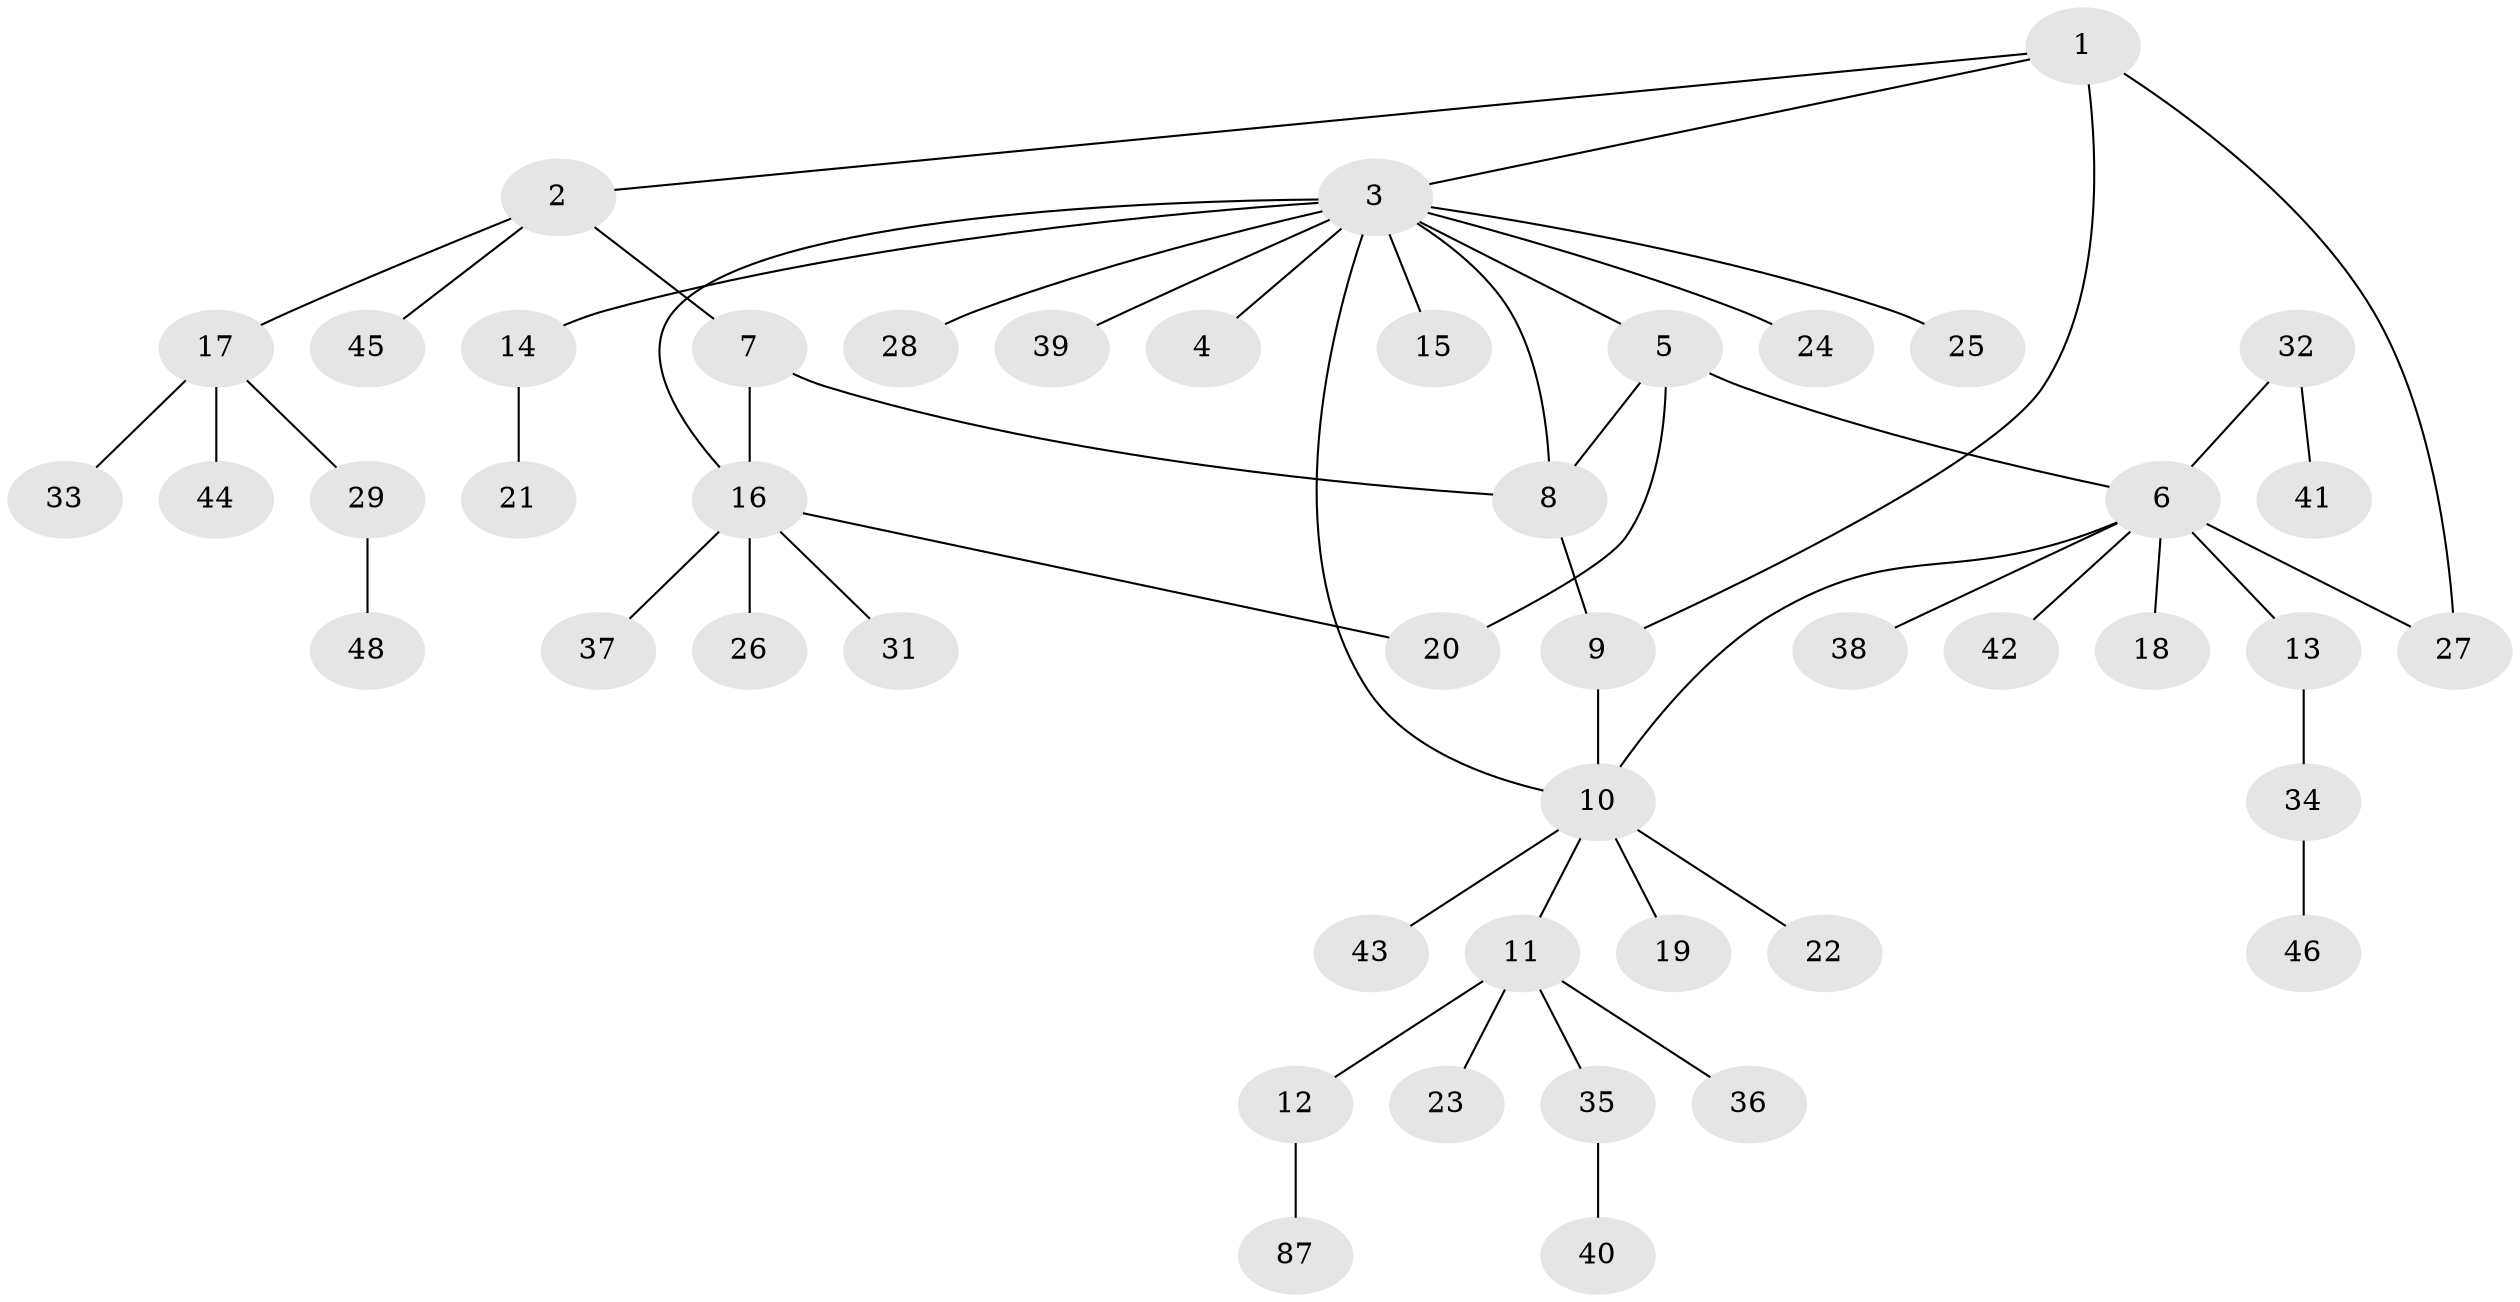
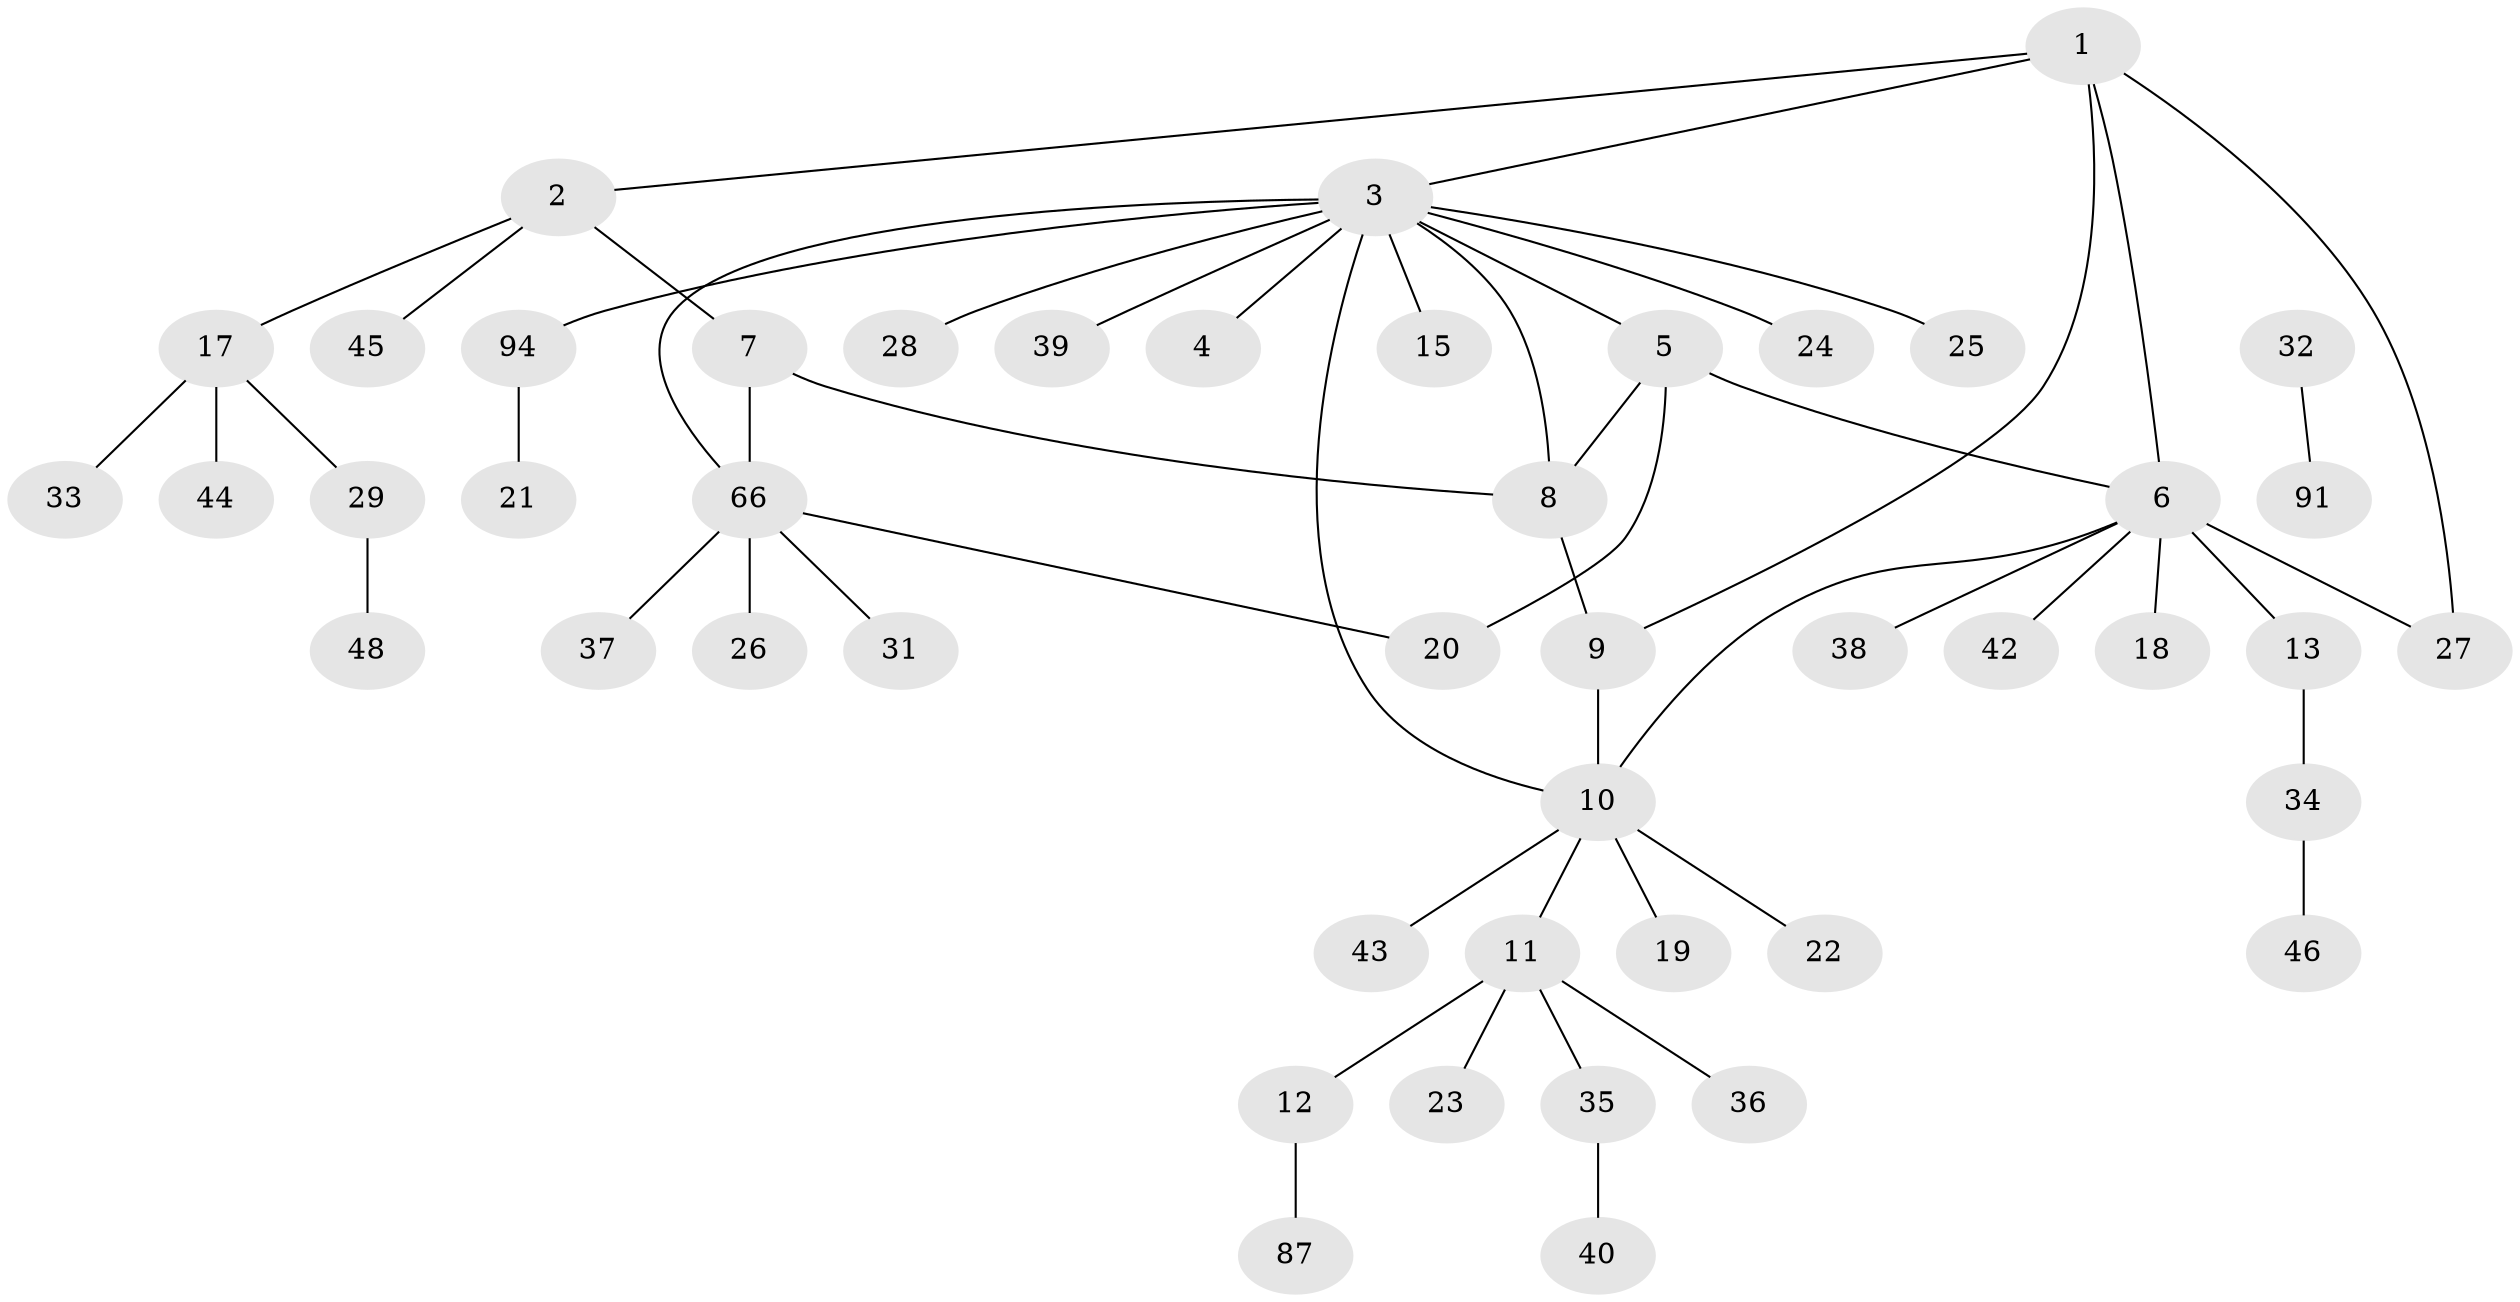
(519, 349) -> (519, 349)
(2230, 424) -> (2133, 272)
(750, 500) -> (750, 500)
(2314, 500) -> (2314, 500)
